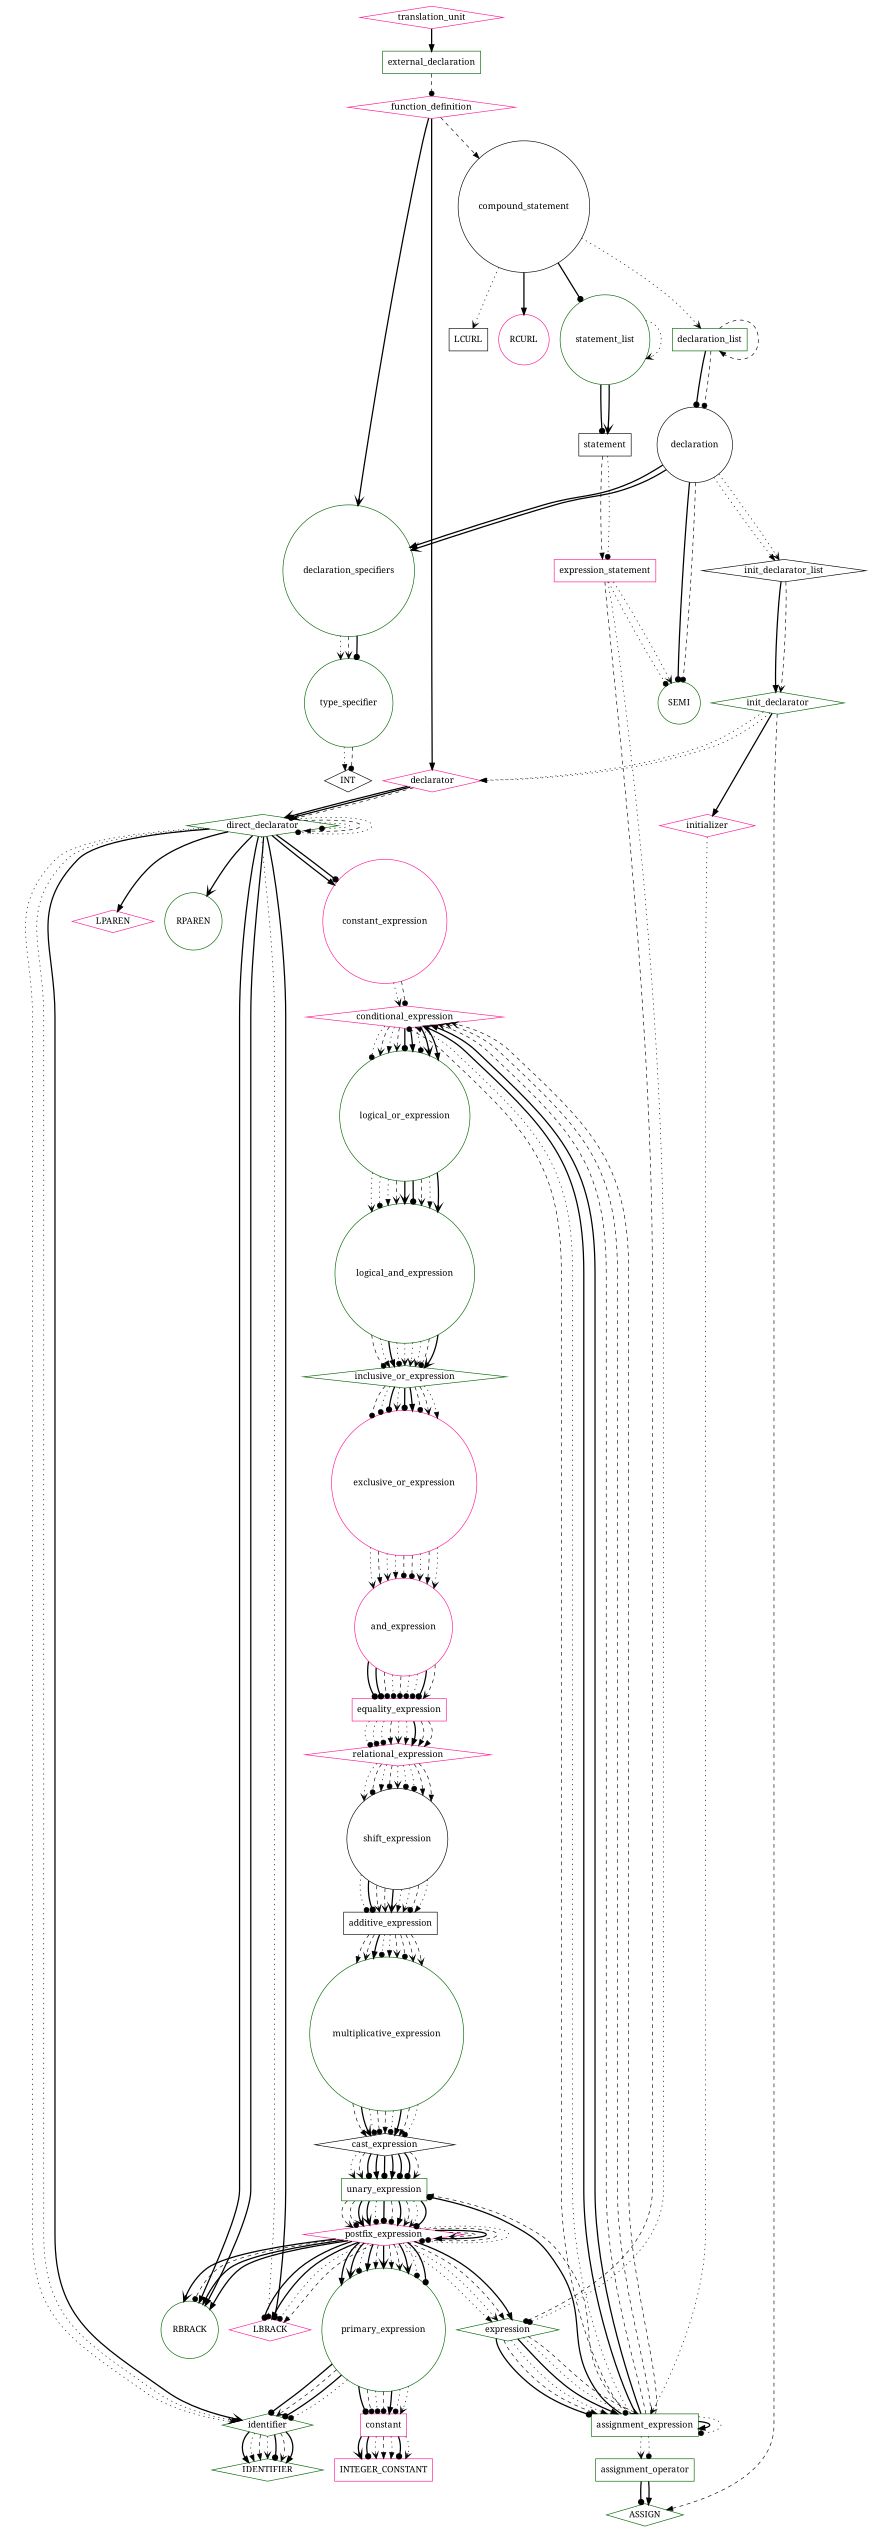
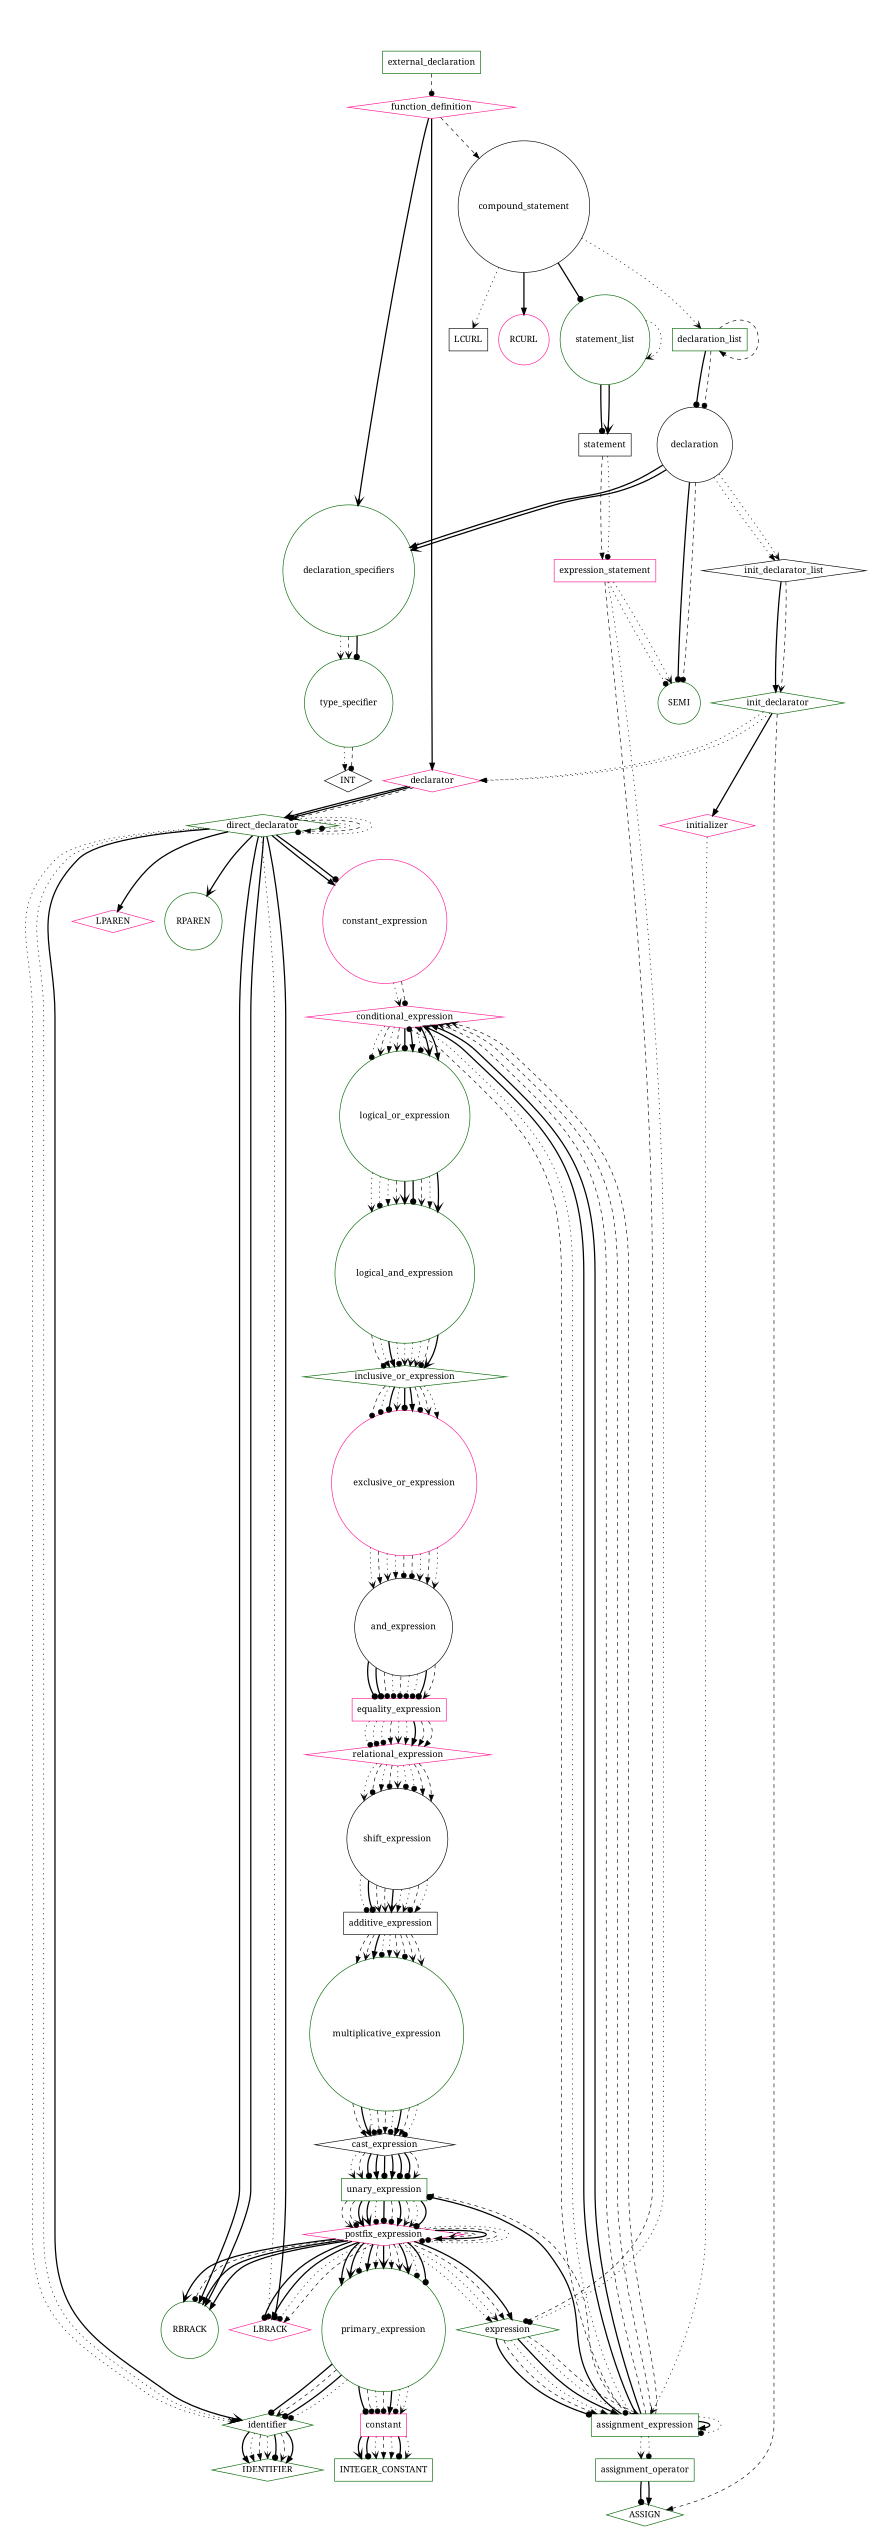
(432, 17) -> none
(404, 1627) -> (404, 1627)
(384, 2470) -> (384, 2470)
